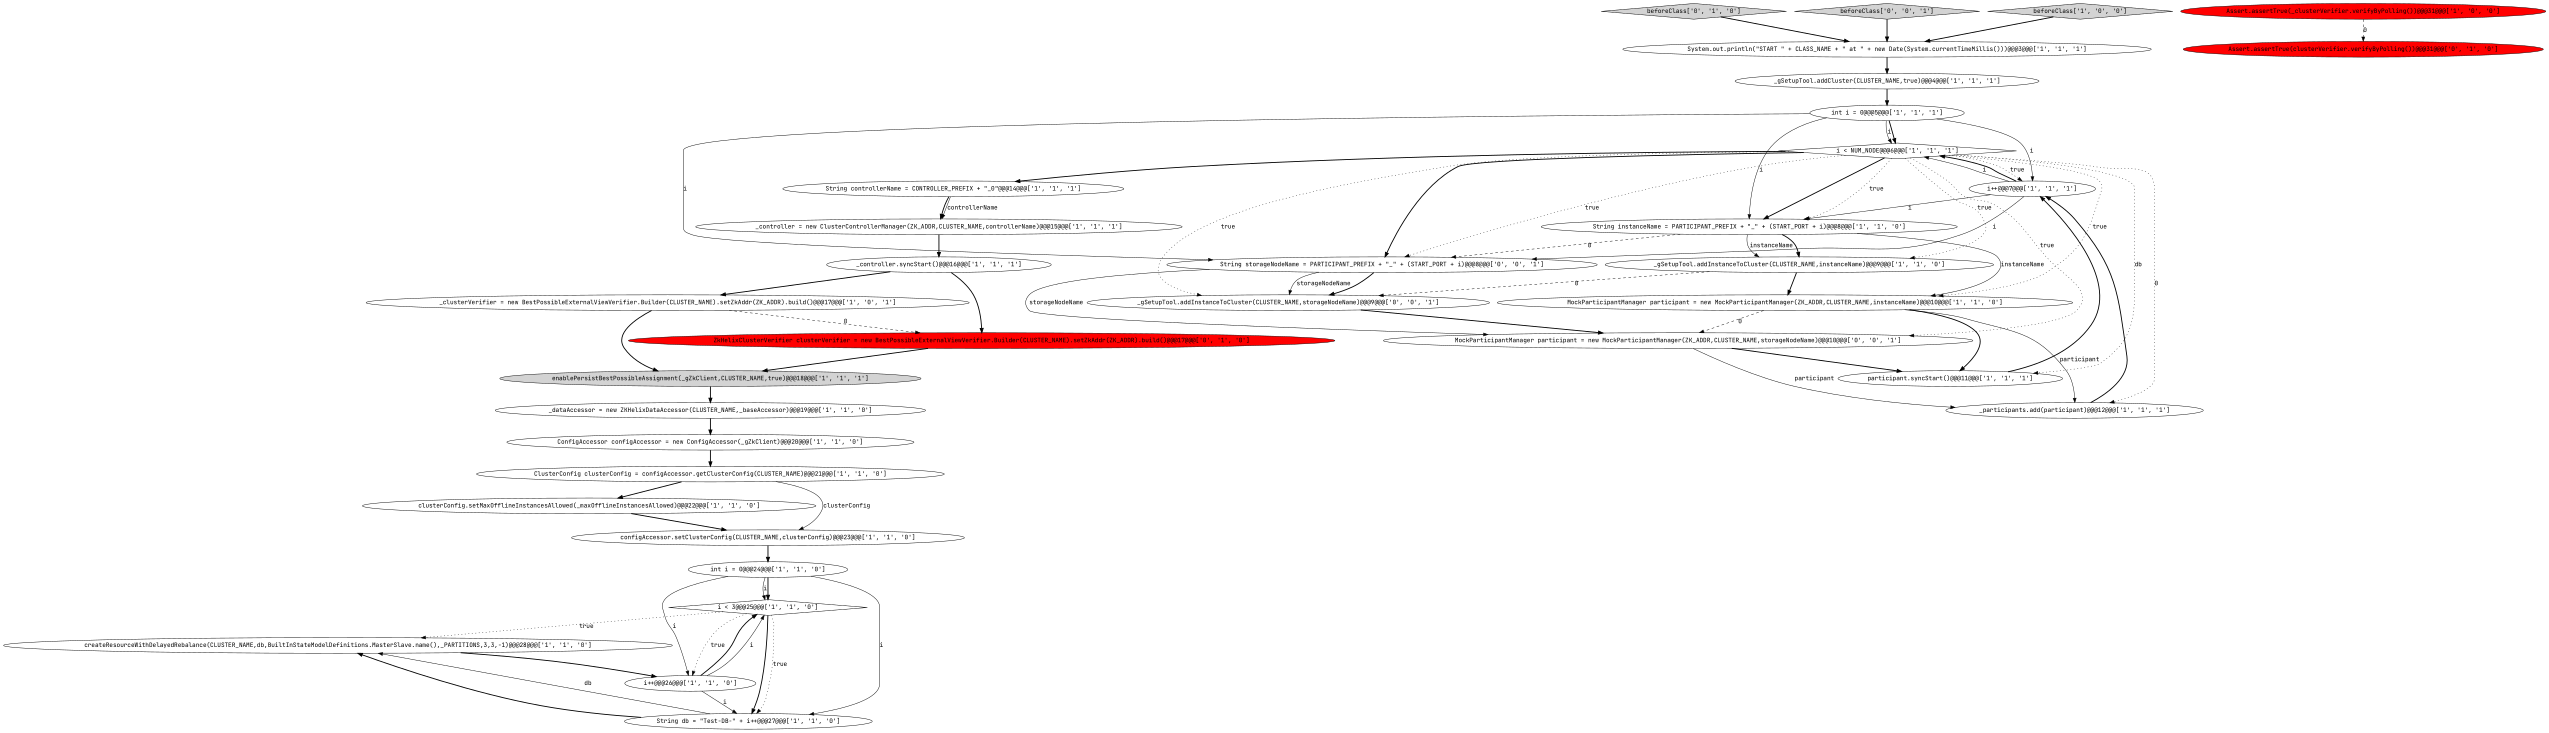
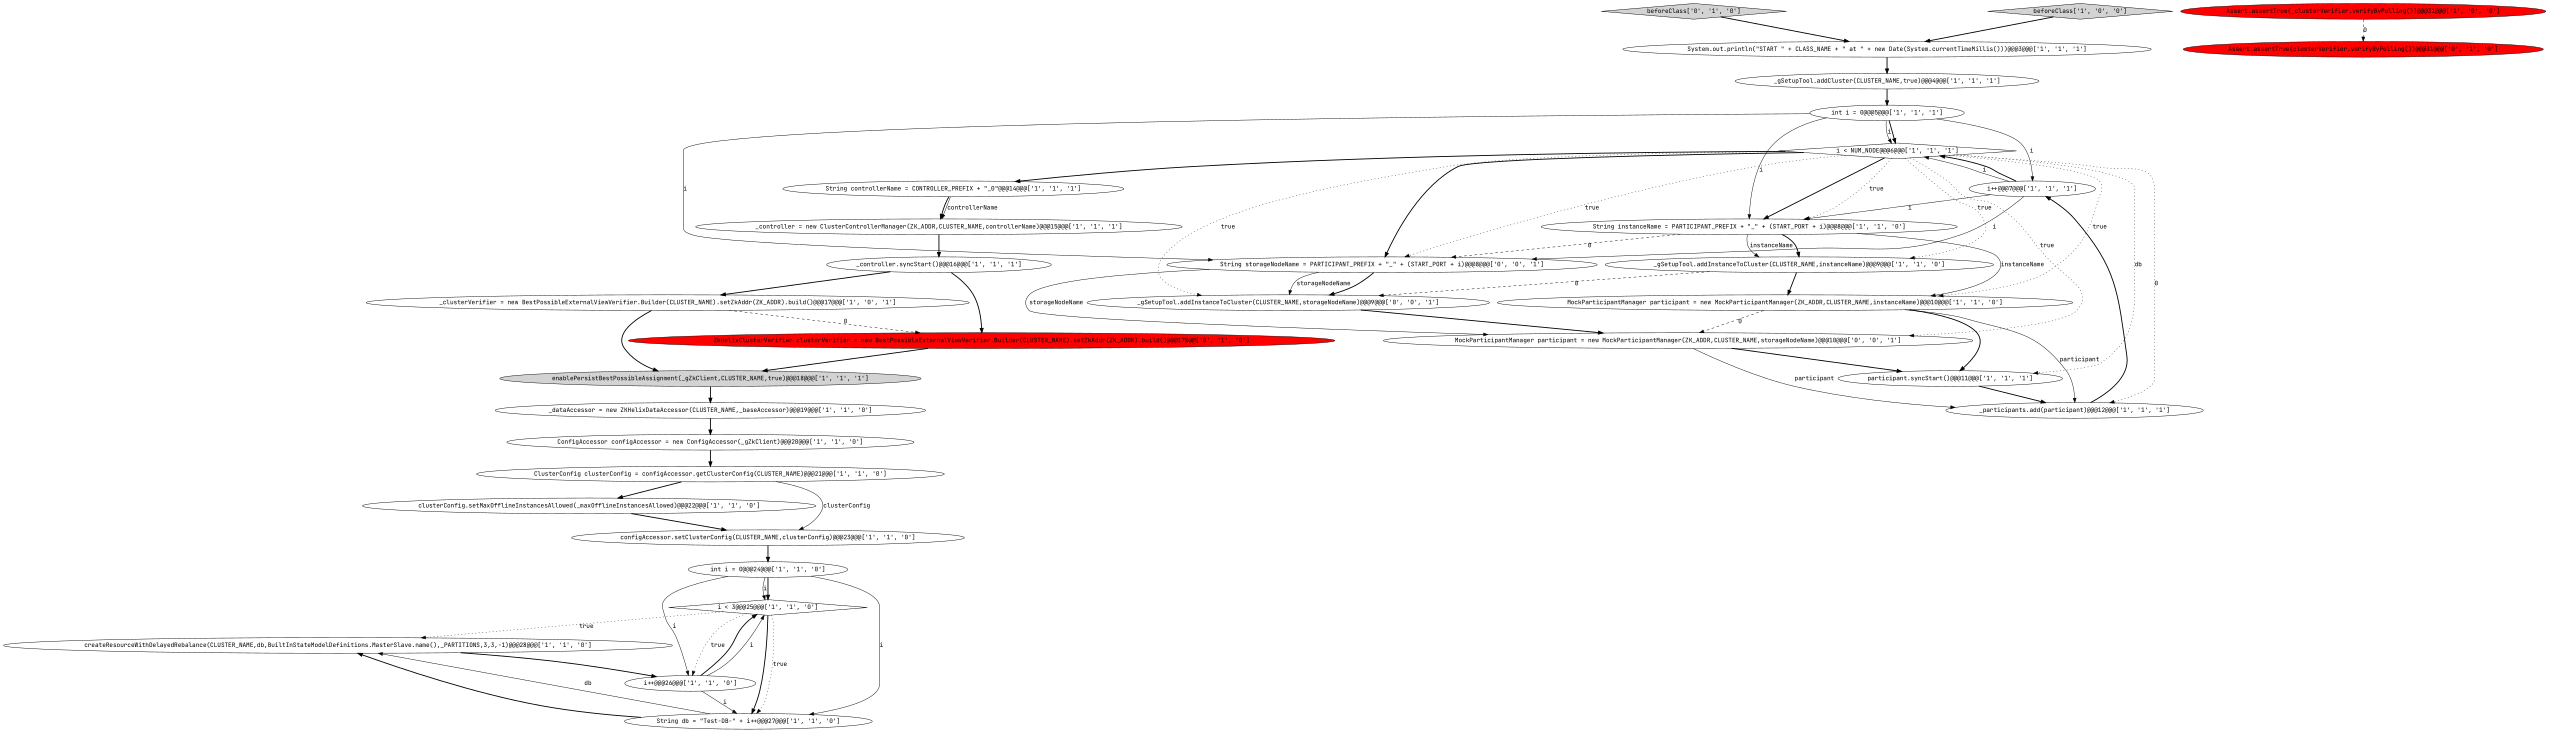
(1887, 11) -> none
(1987, 163) -> none
(2099, 303) -> (2010, 394)
